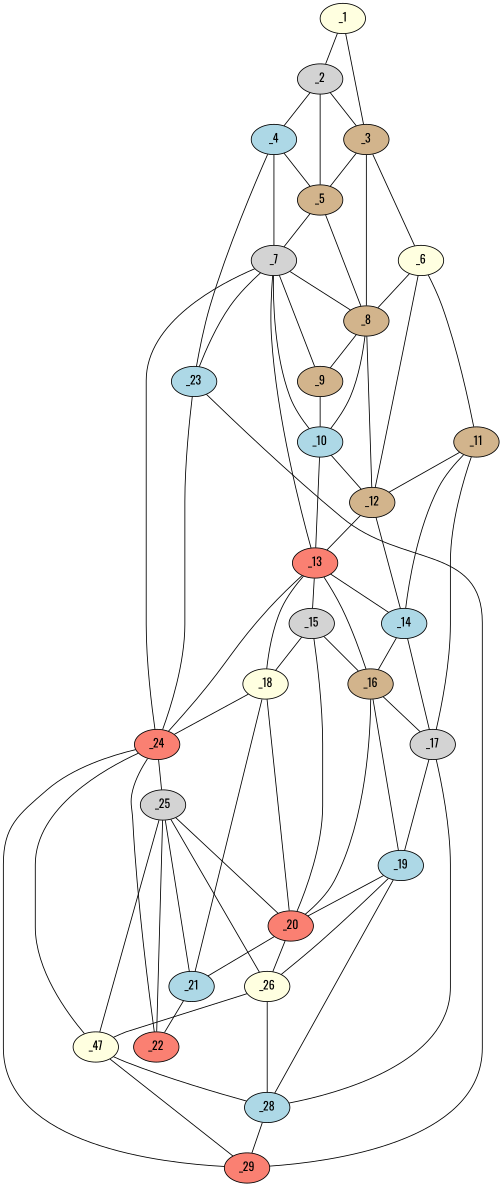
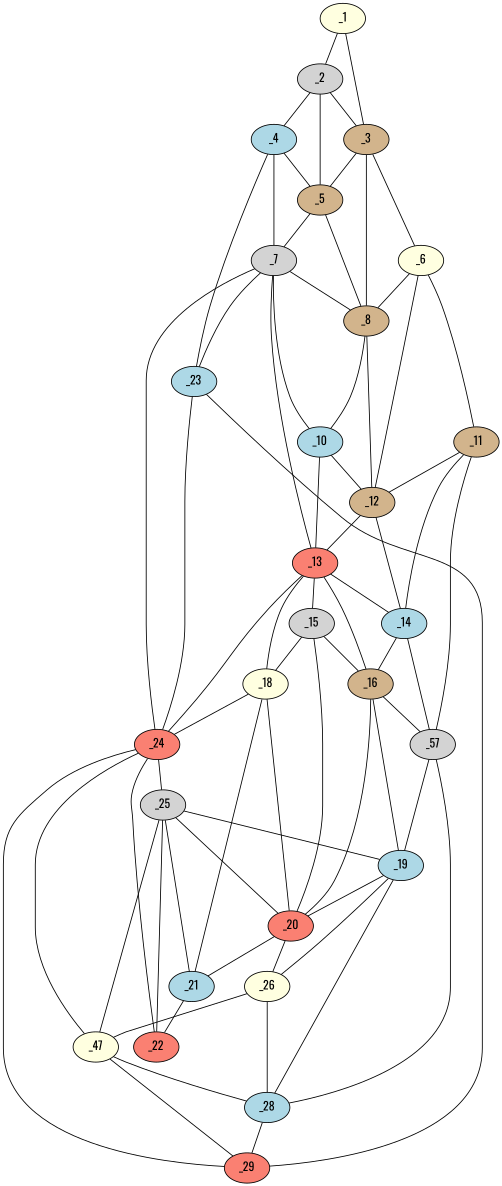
(320, 381) -> none
(433, 744) -> (433, 744)
(220, 903) -> (287, 836)
